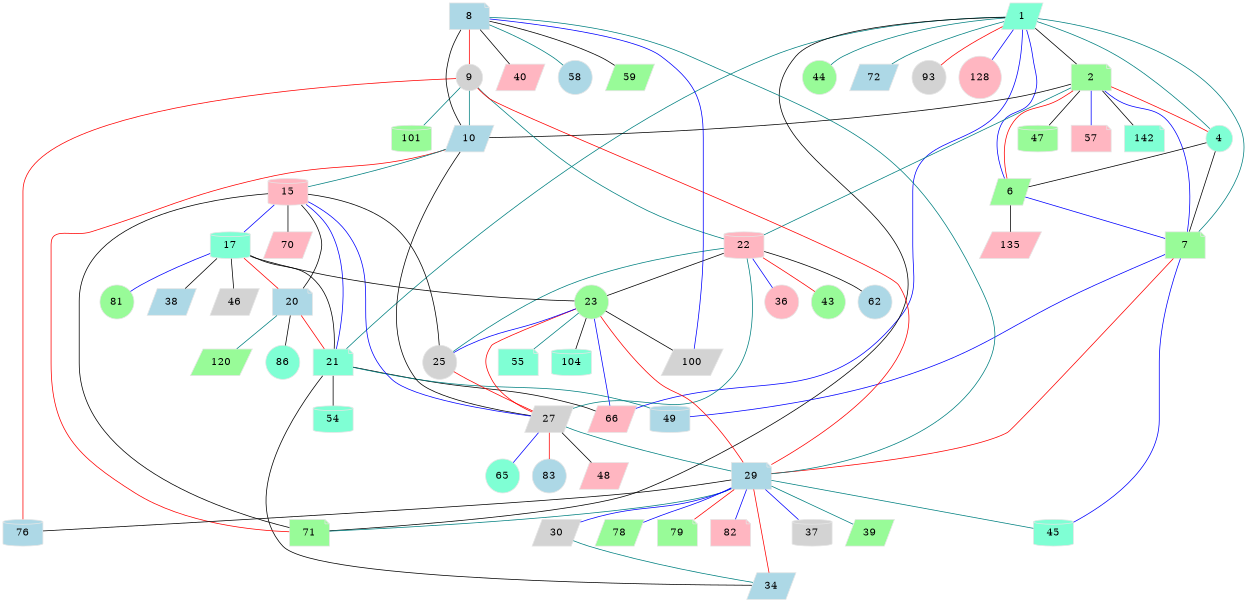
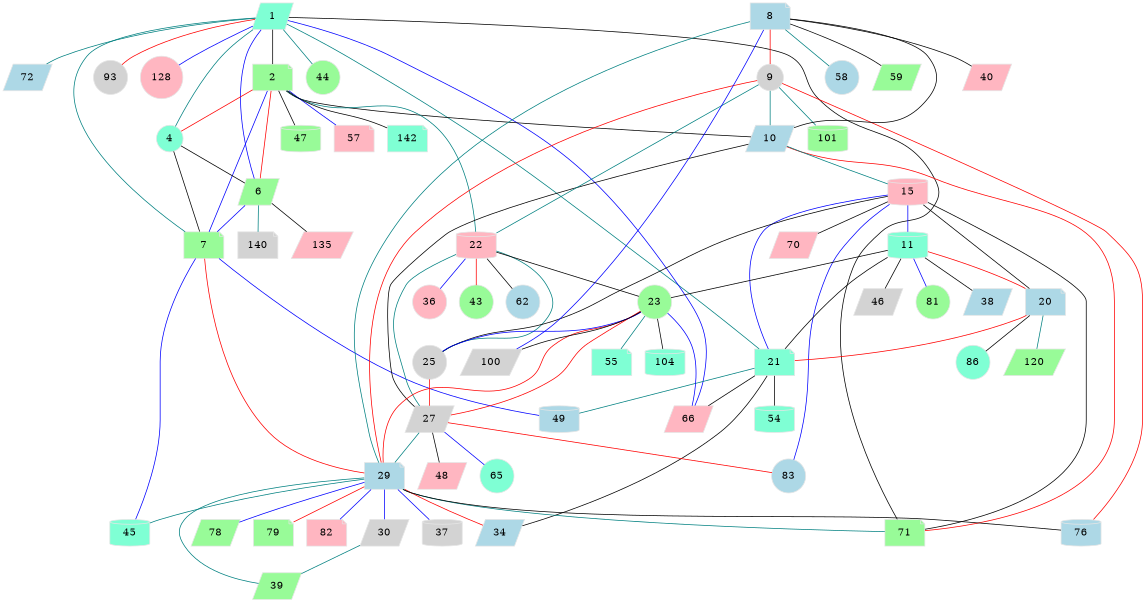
(230, 245) -> (908, 245)
none -> (258, 245)
(374, 354) -> (812, 326)
(662, 565) -> (331, 559)
